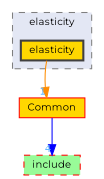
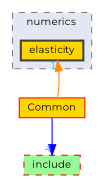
(52, 22) -> (52, 22)
(45, 75) -> (59, 85)
